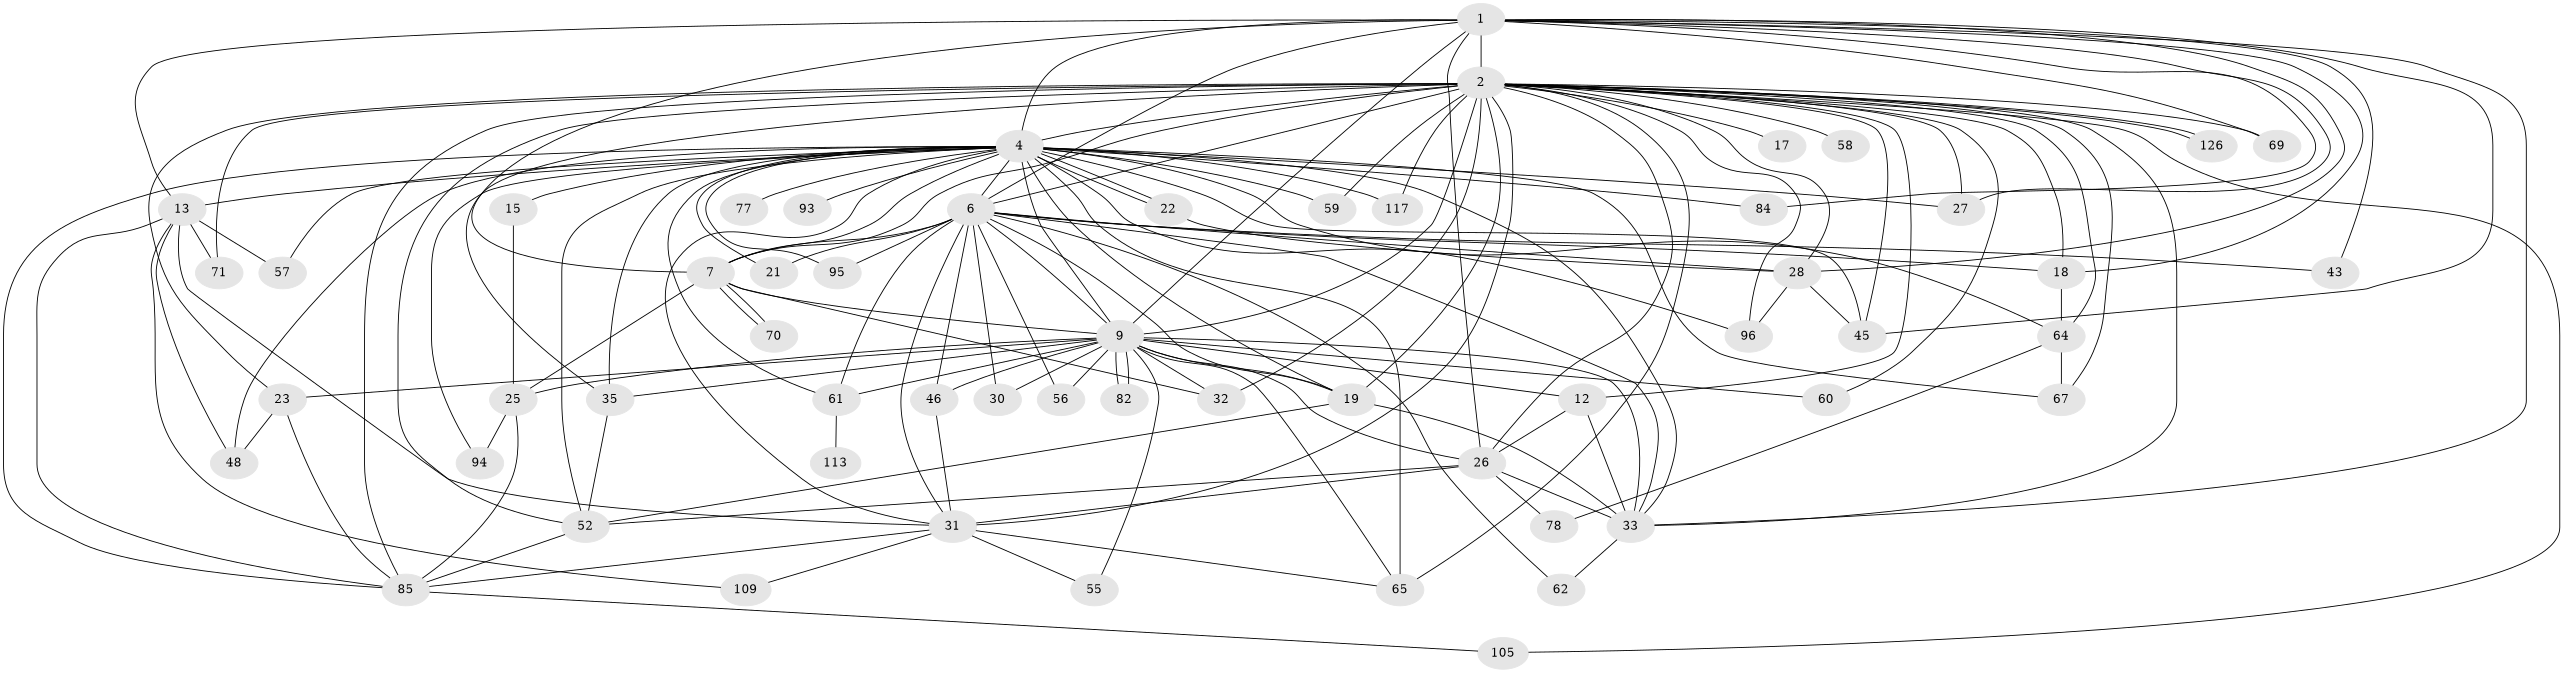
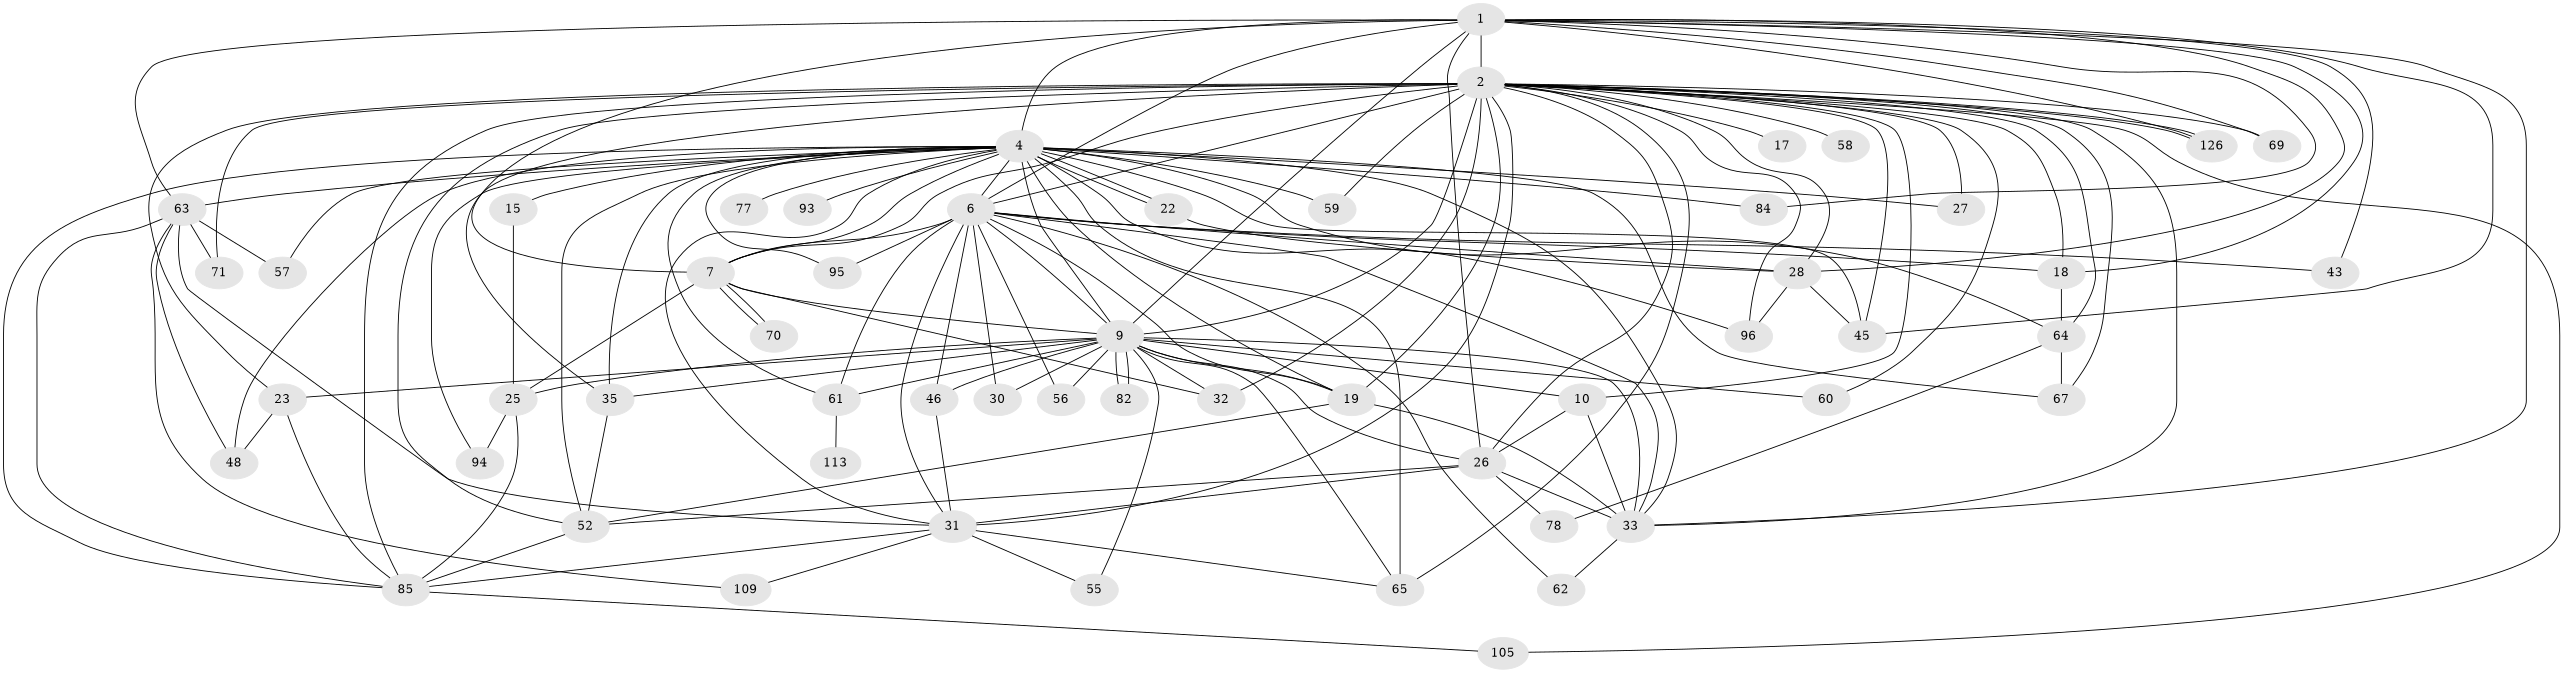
(2117, 55) -> (1851, 64)
(1249, 108) -> none
(182, 210) -> (182, 210)
(1397, 210) -> none
(774, 273) -> none
(1582, 400) -> (1582, 400)
